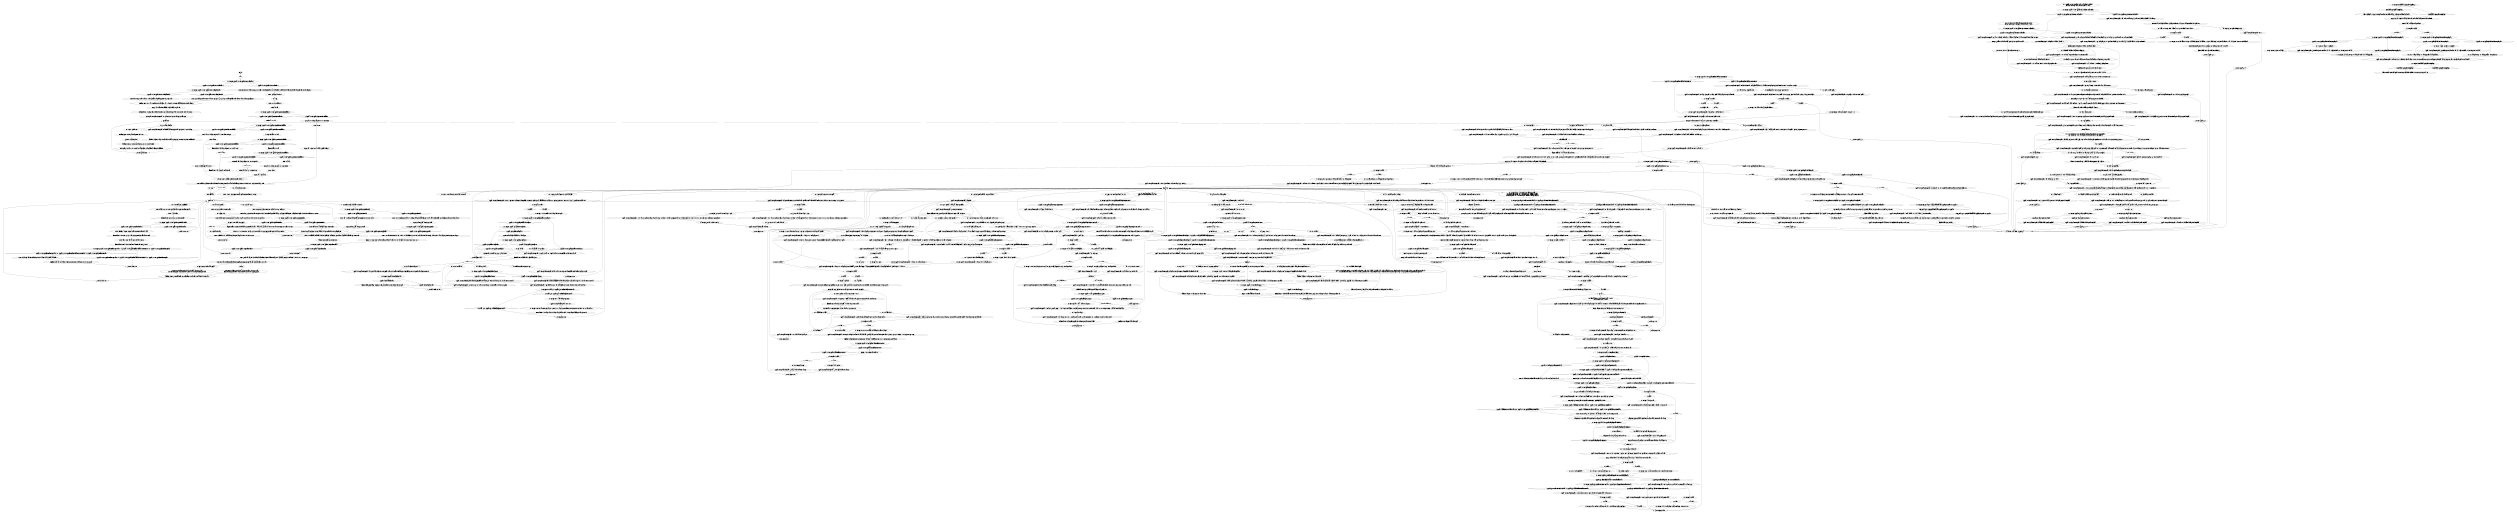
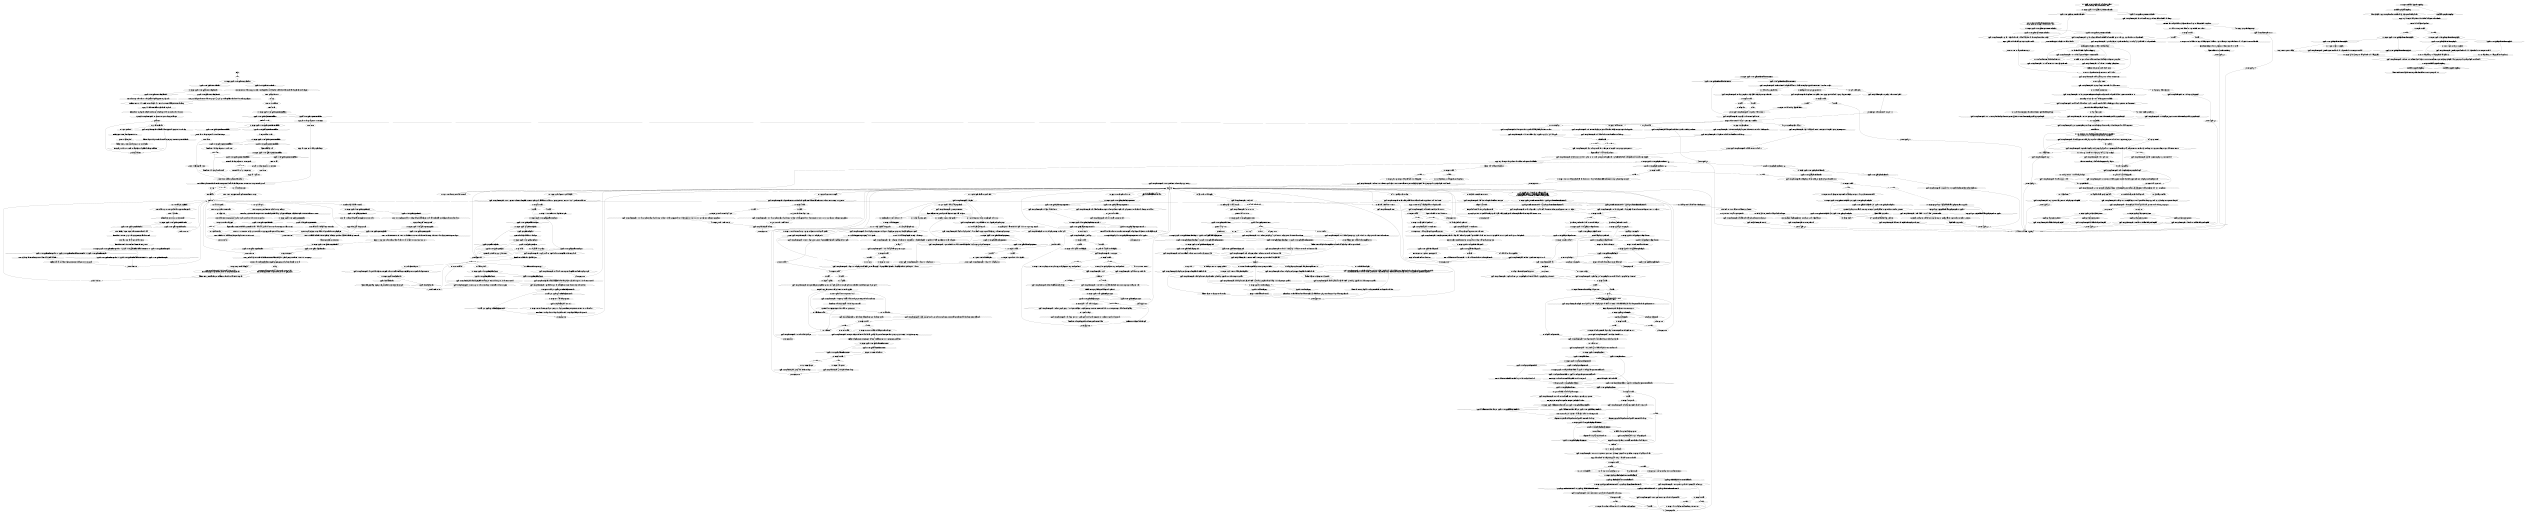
(273, 149) -> (267, 149)
